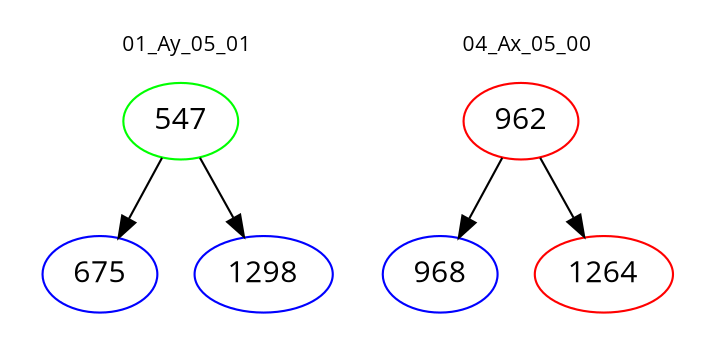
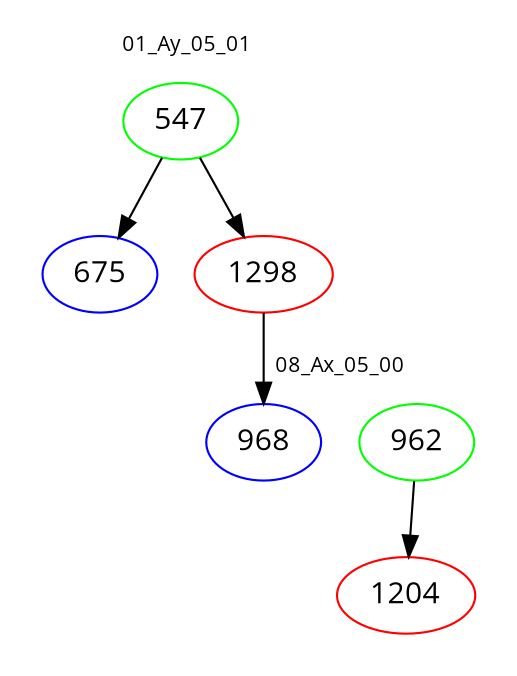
(527, 46) -> (340, 367)
(521, 121) -> (417, 442)
(486, 188) -> (264, 360)
(264, 274) -> (264, 274)
(604, 274) -> (406, 595)
